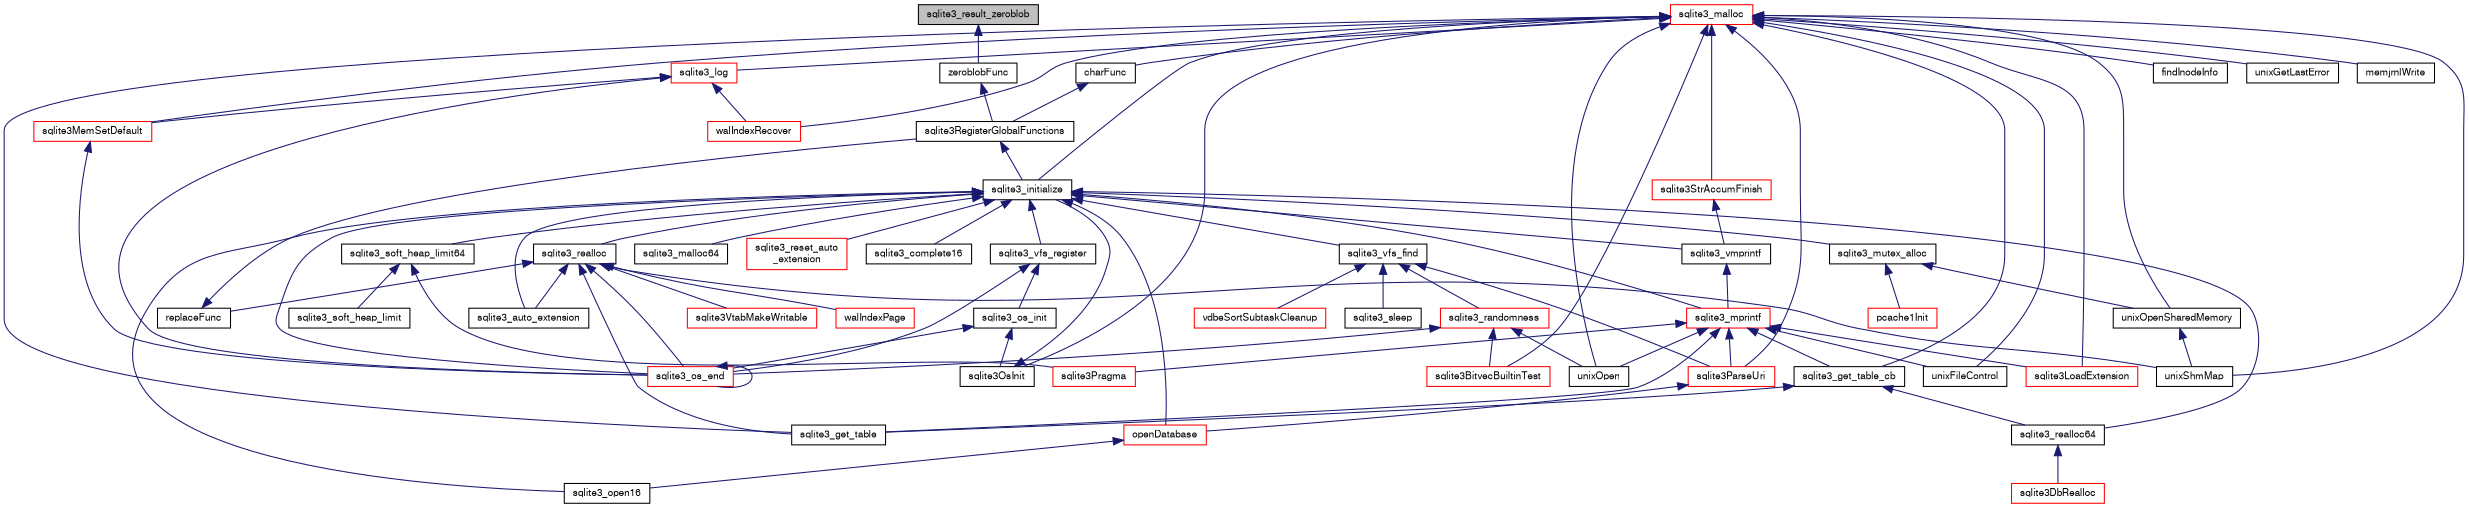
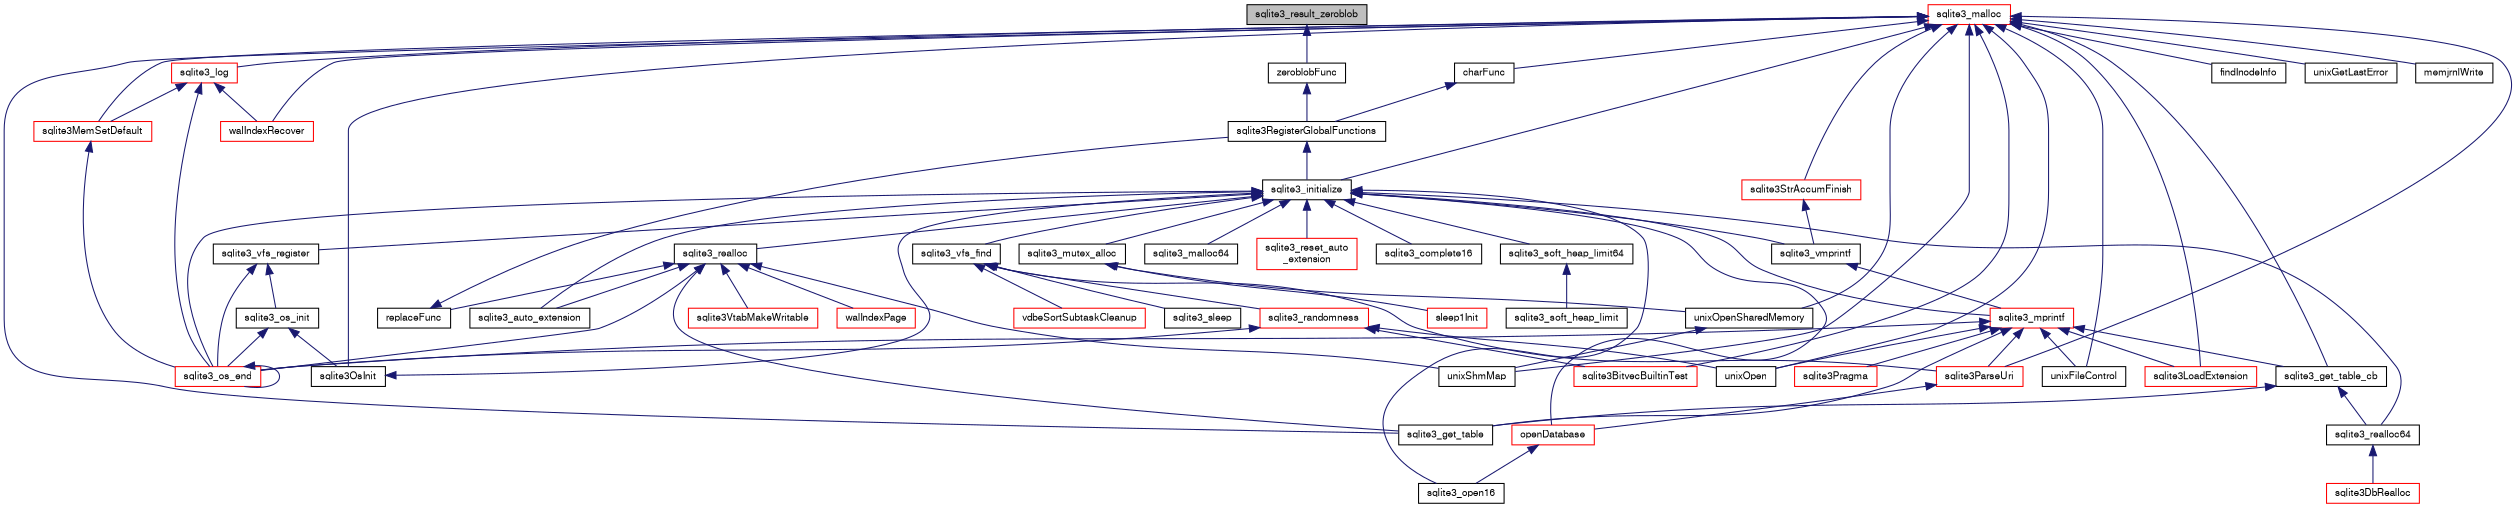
(1903, 318) -> (1457, 318)
none -> (1206, 339)
(718, 365) -> none
